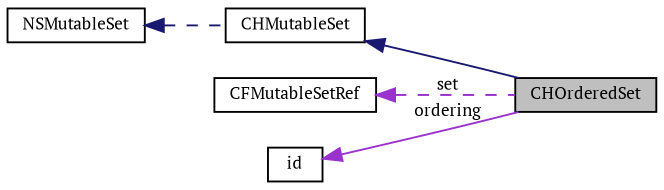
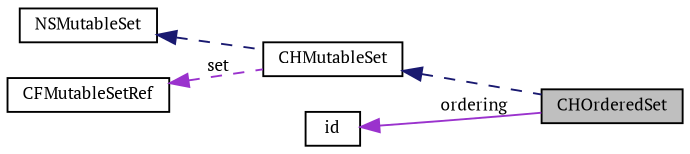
(451, 61) -> (482, 84)
(455, 95) -> (226, 75)
